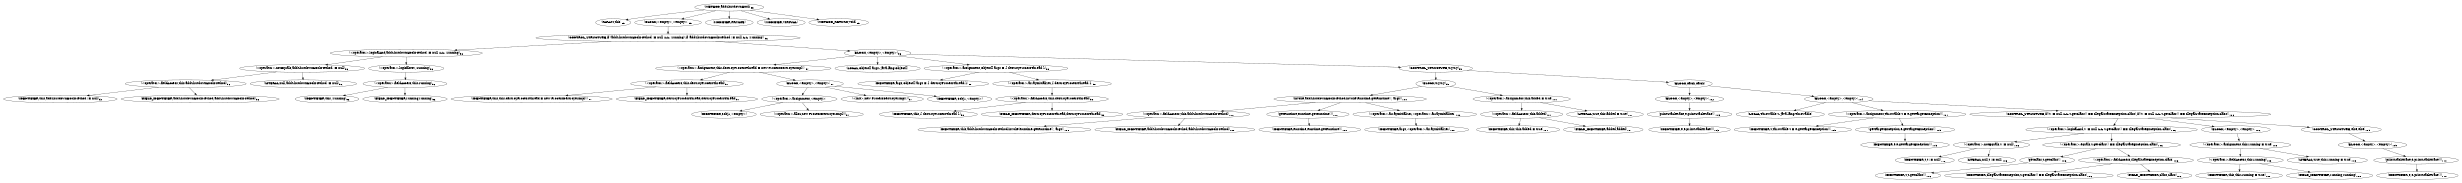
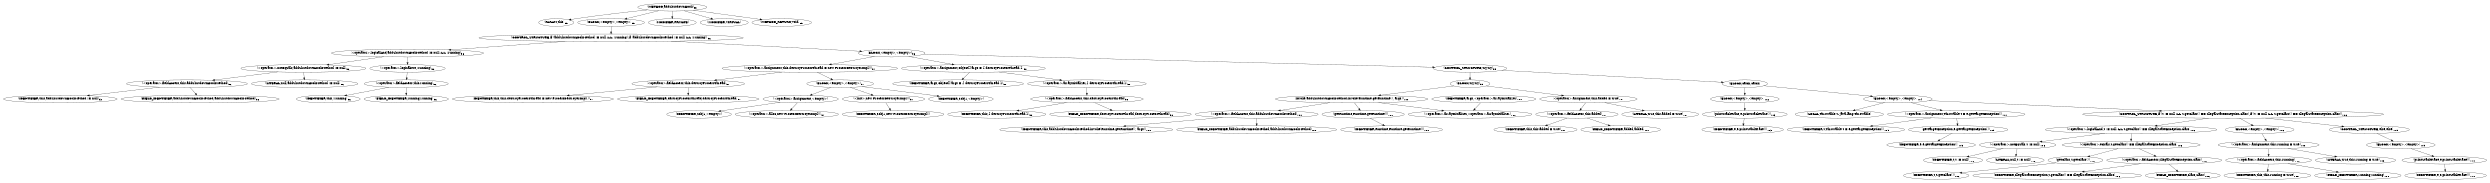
(878, 68) -> none
none -> (893, 114)
(1416, 121) -> (1478, 106)
